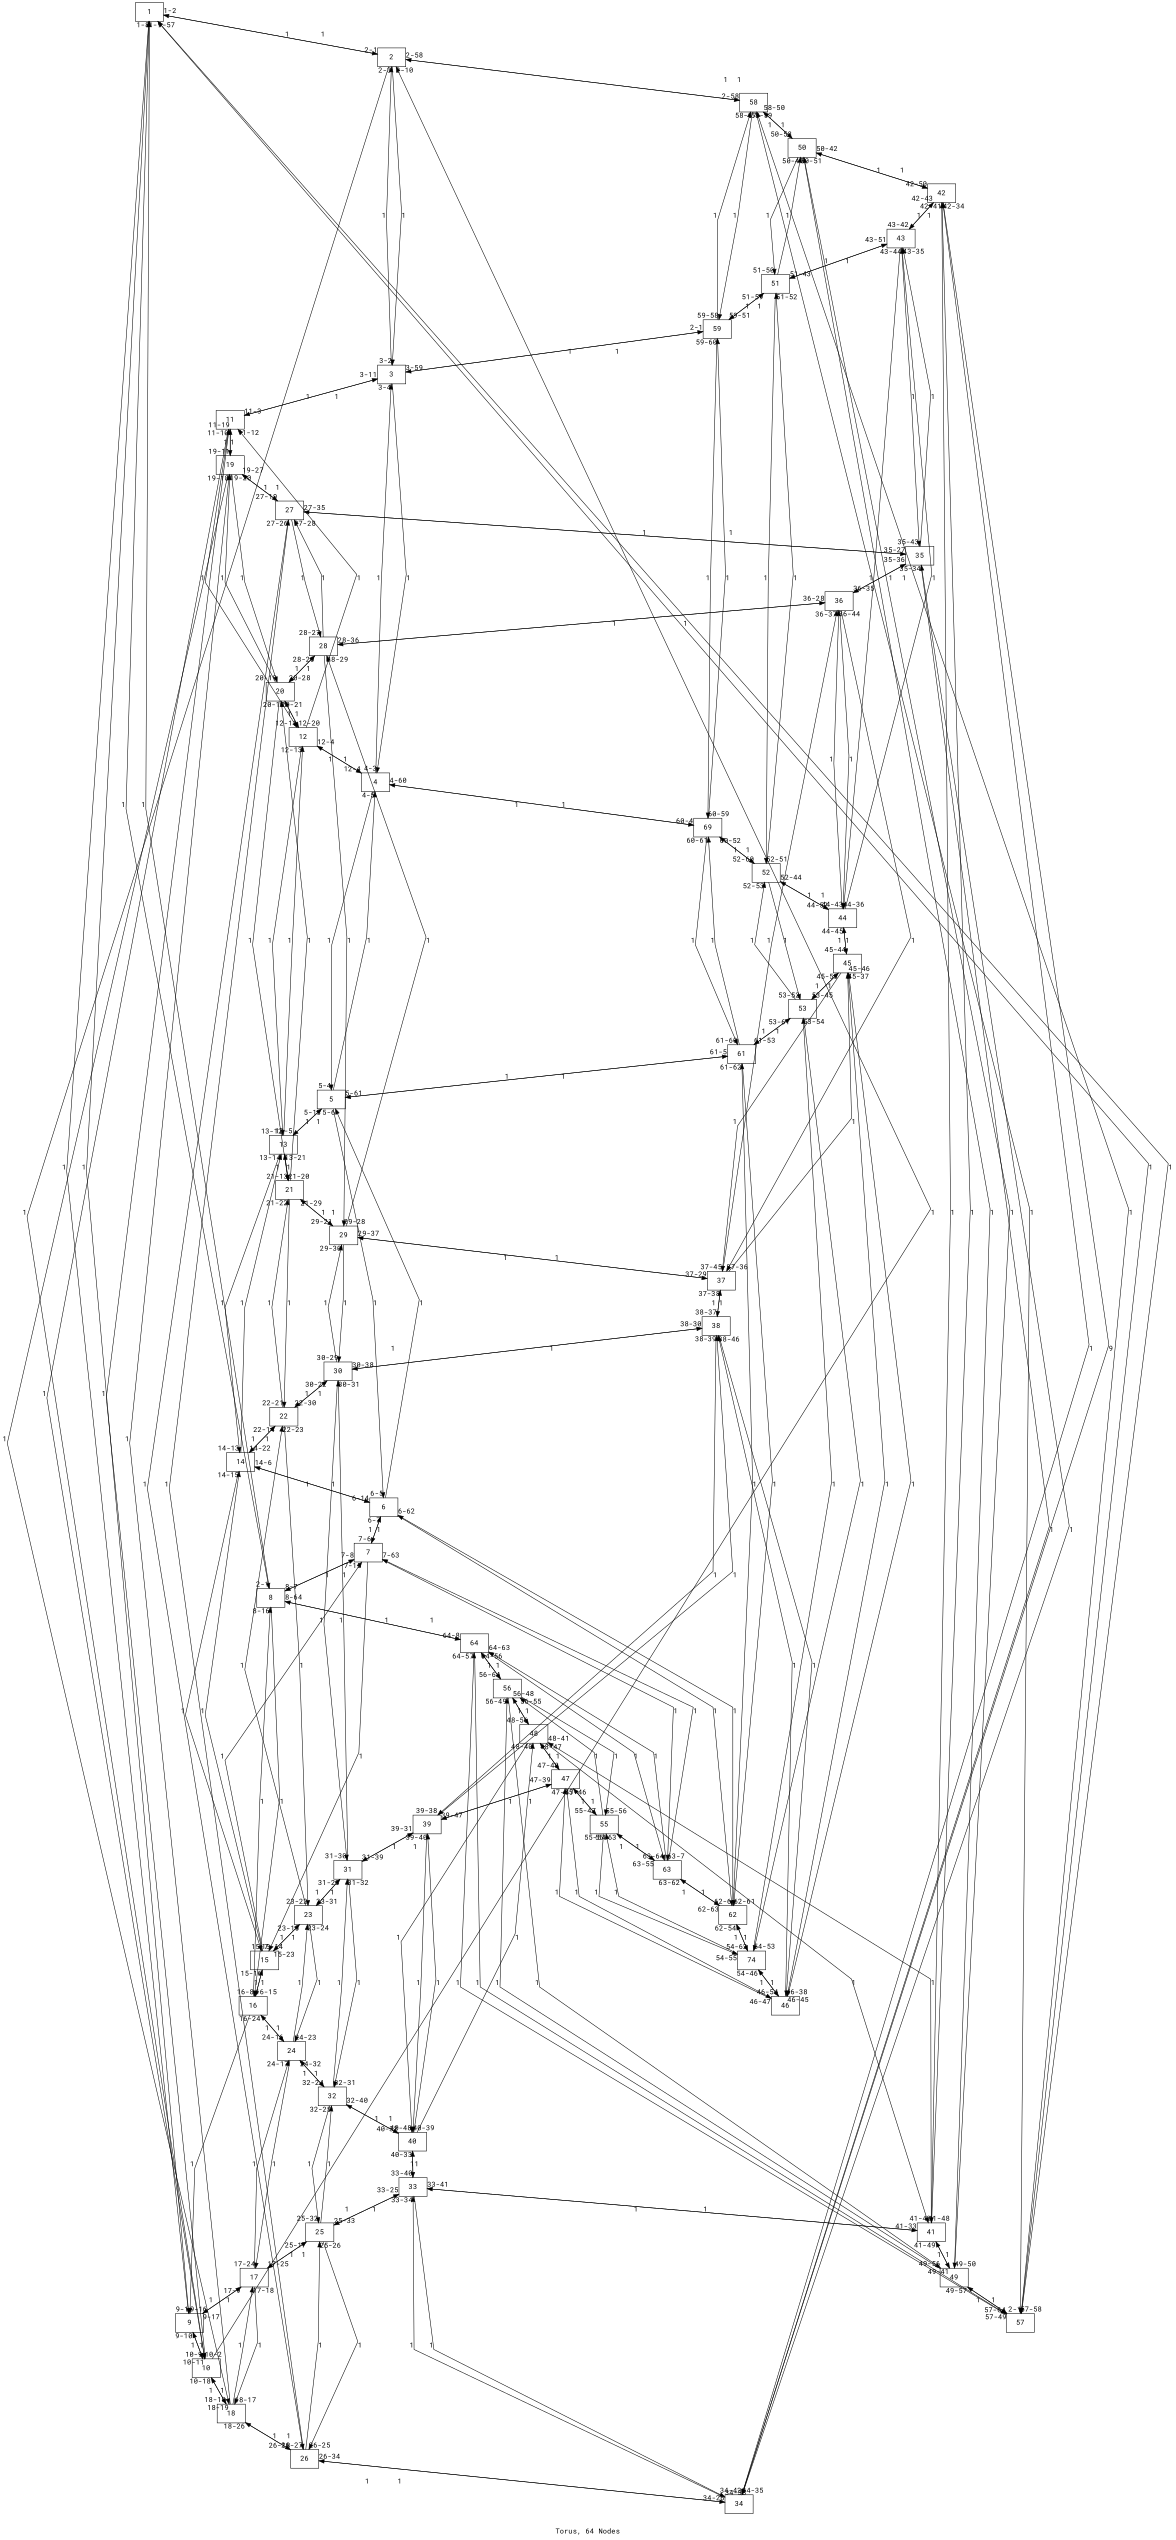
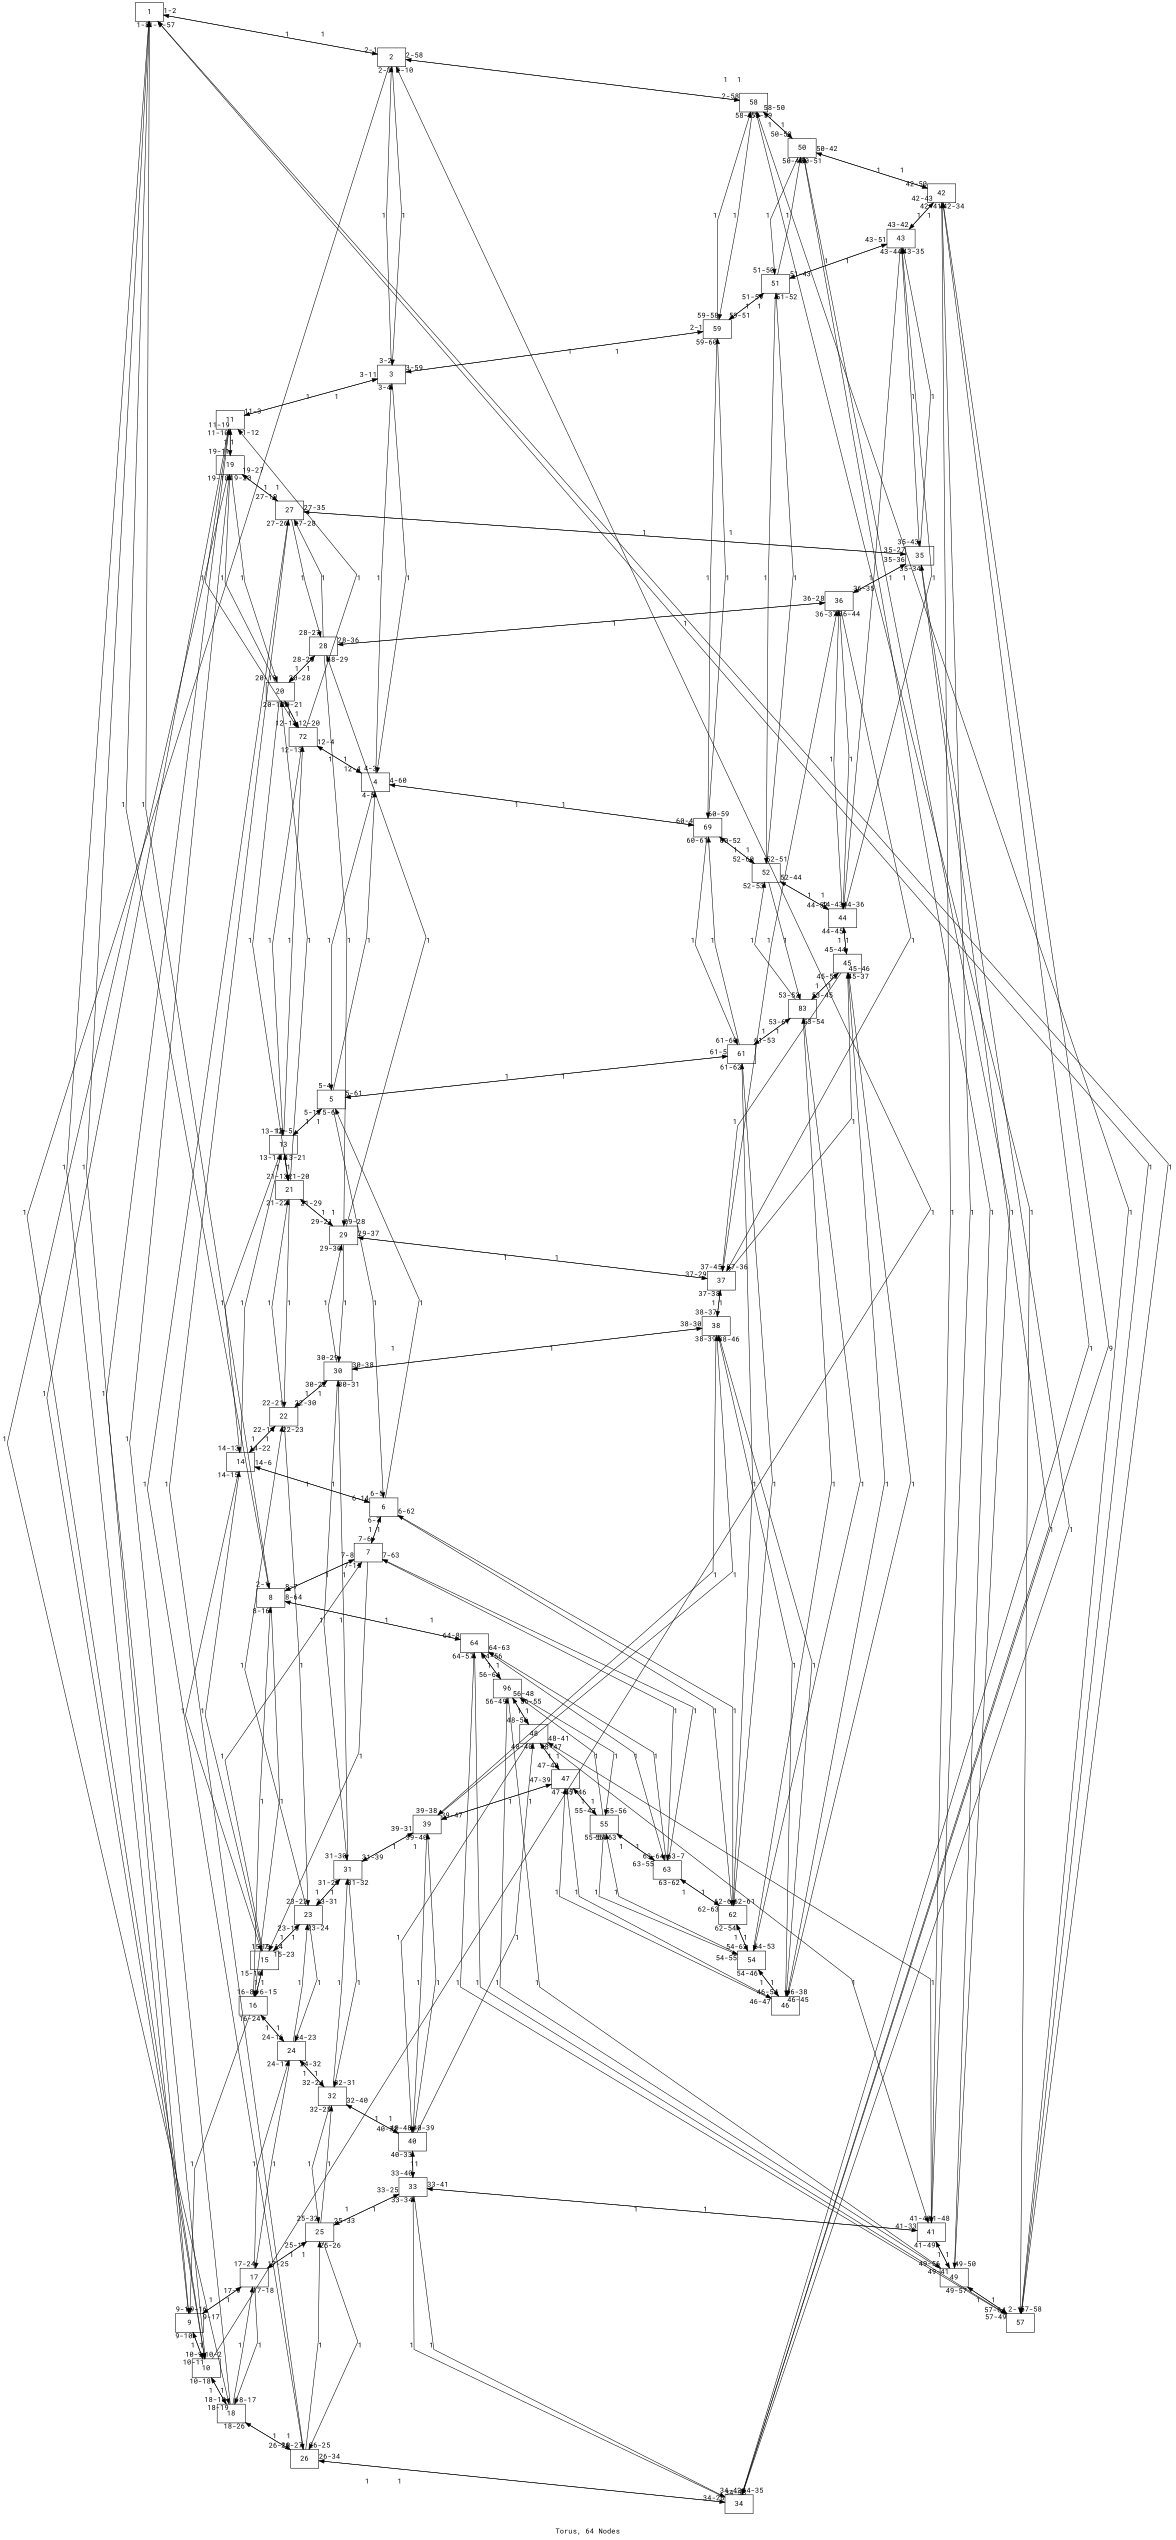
(303, 737) -> (303, 737)
(803, 1009) -> (803, 1009)
(507, 1689) -> (507, 1689)
(752, 1960) -> (752, 1960)
